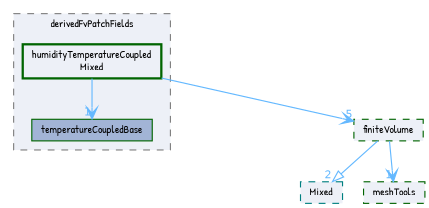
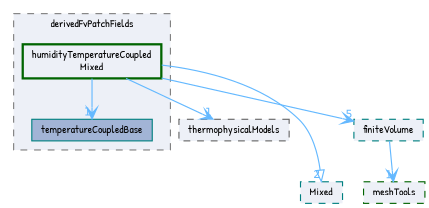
(92, 130) -> (92, 130)
none -> (234, 130)
(389, 130) -> (389, 130)
(359, 157) -> (260, 93)
